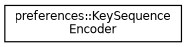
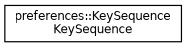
(93, 24) -> (93, 24)
